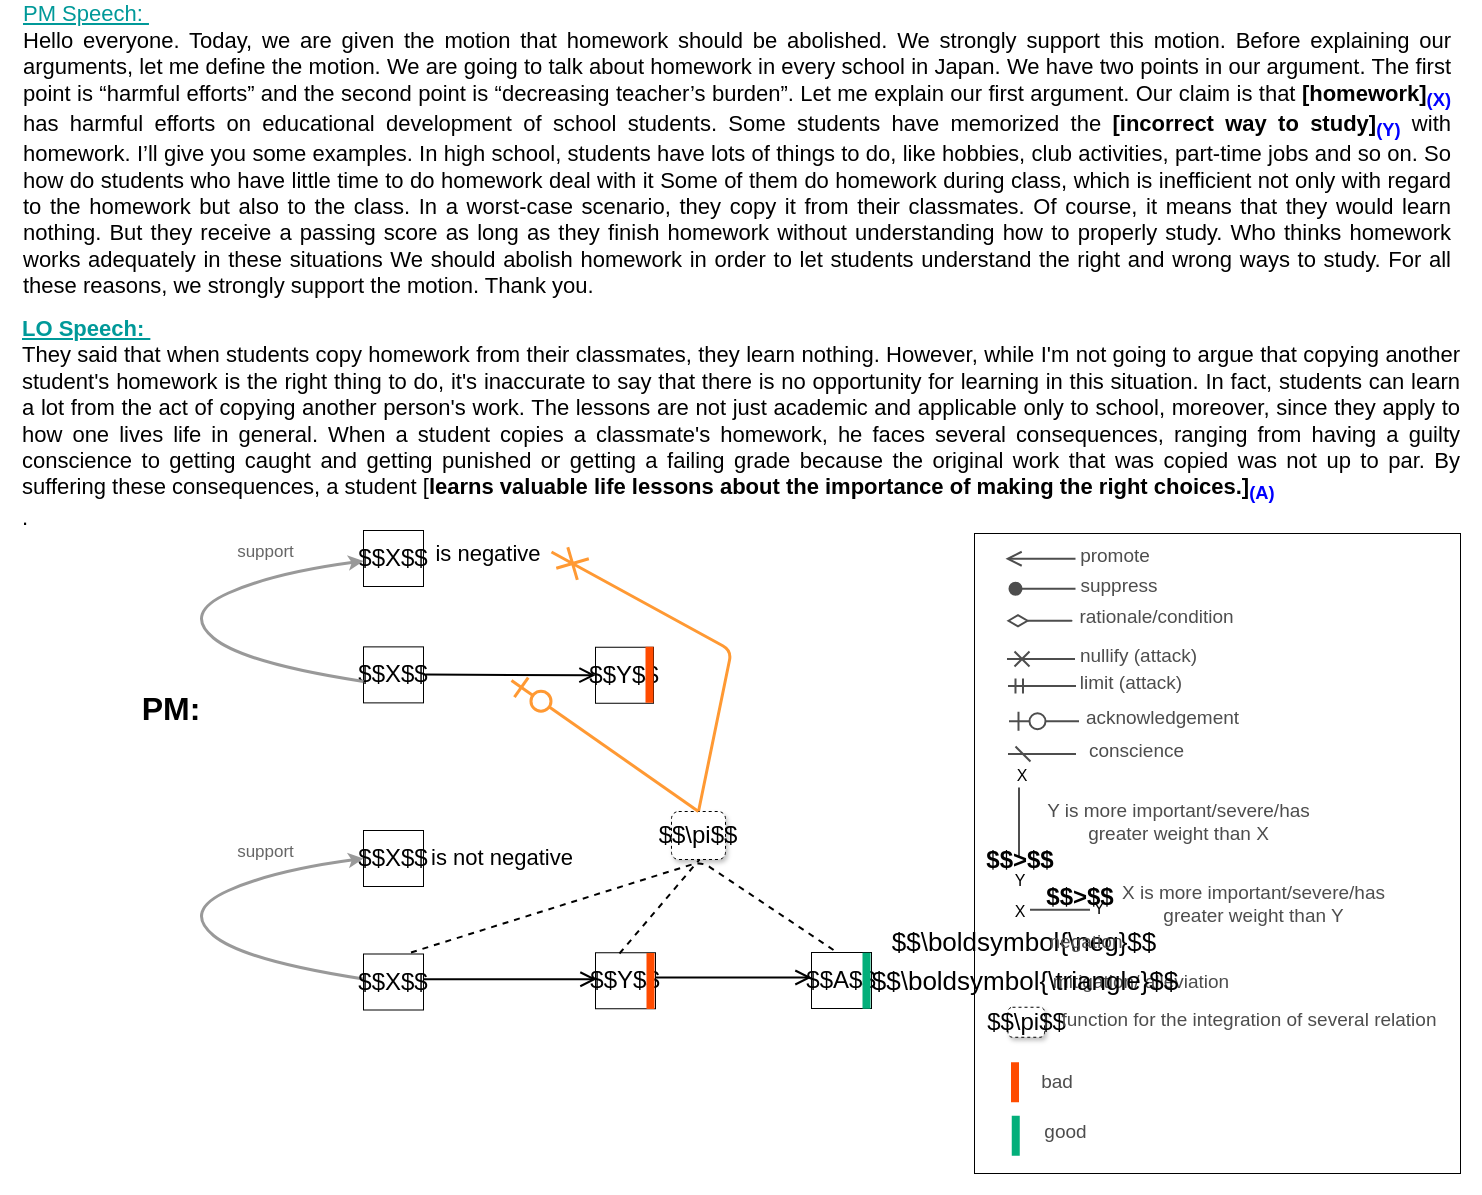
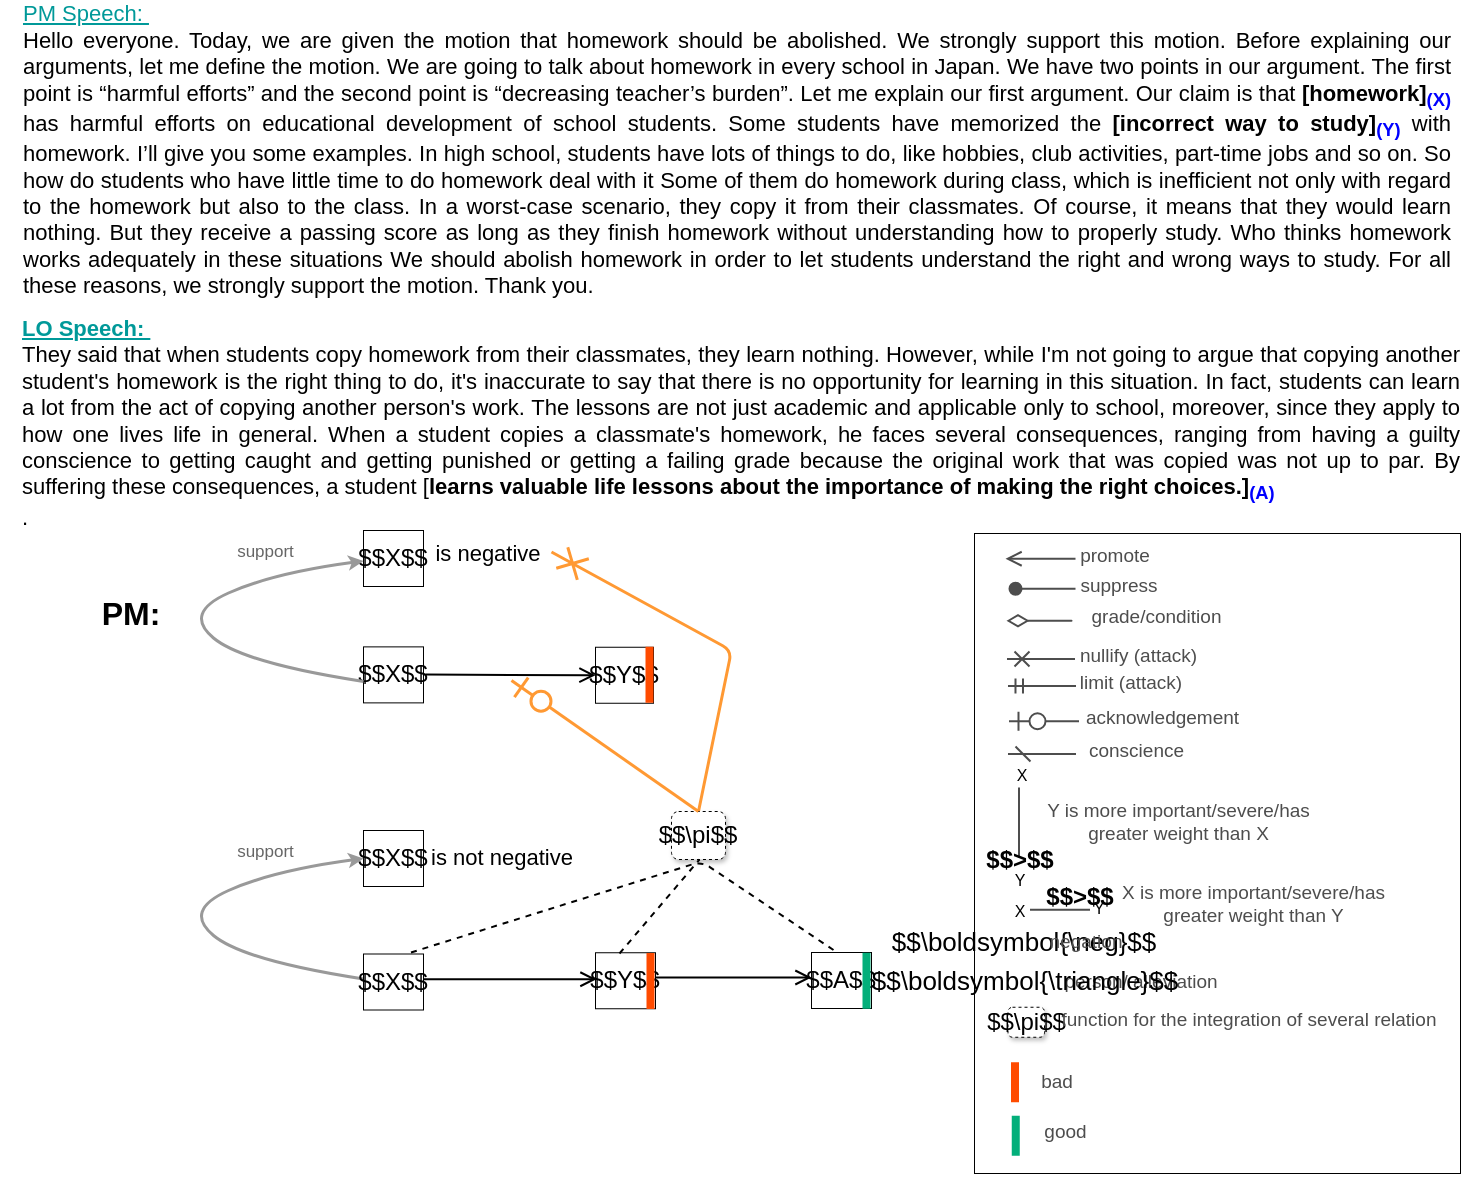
(1157, 618) -> (1157, 618)
(172, 710) -> (132, 615)
(1142, 983) -> (1142, 983)
